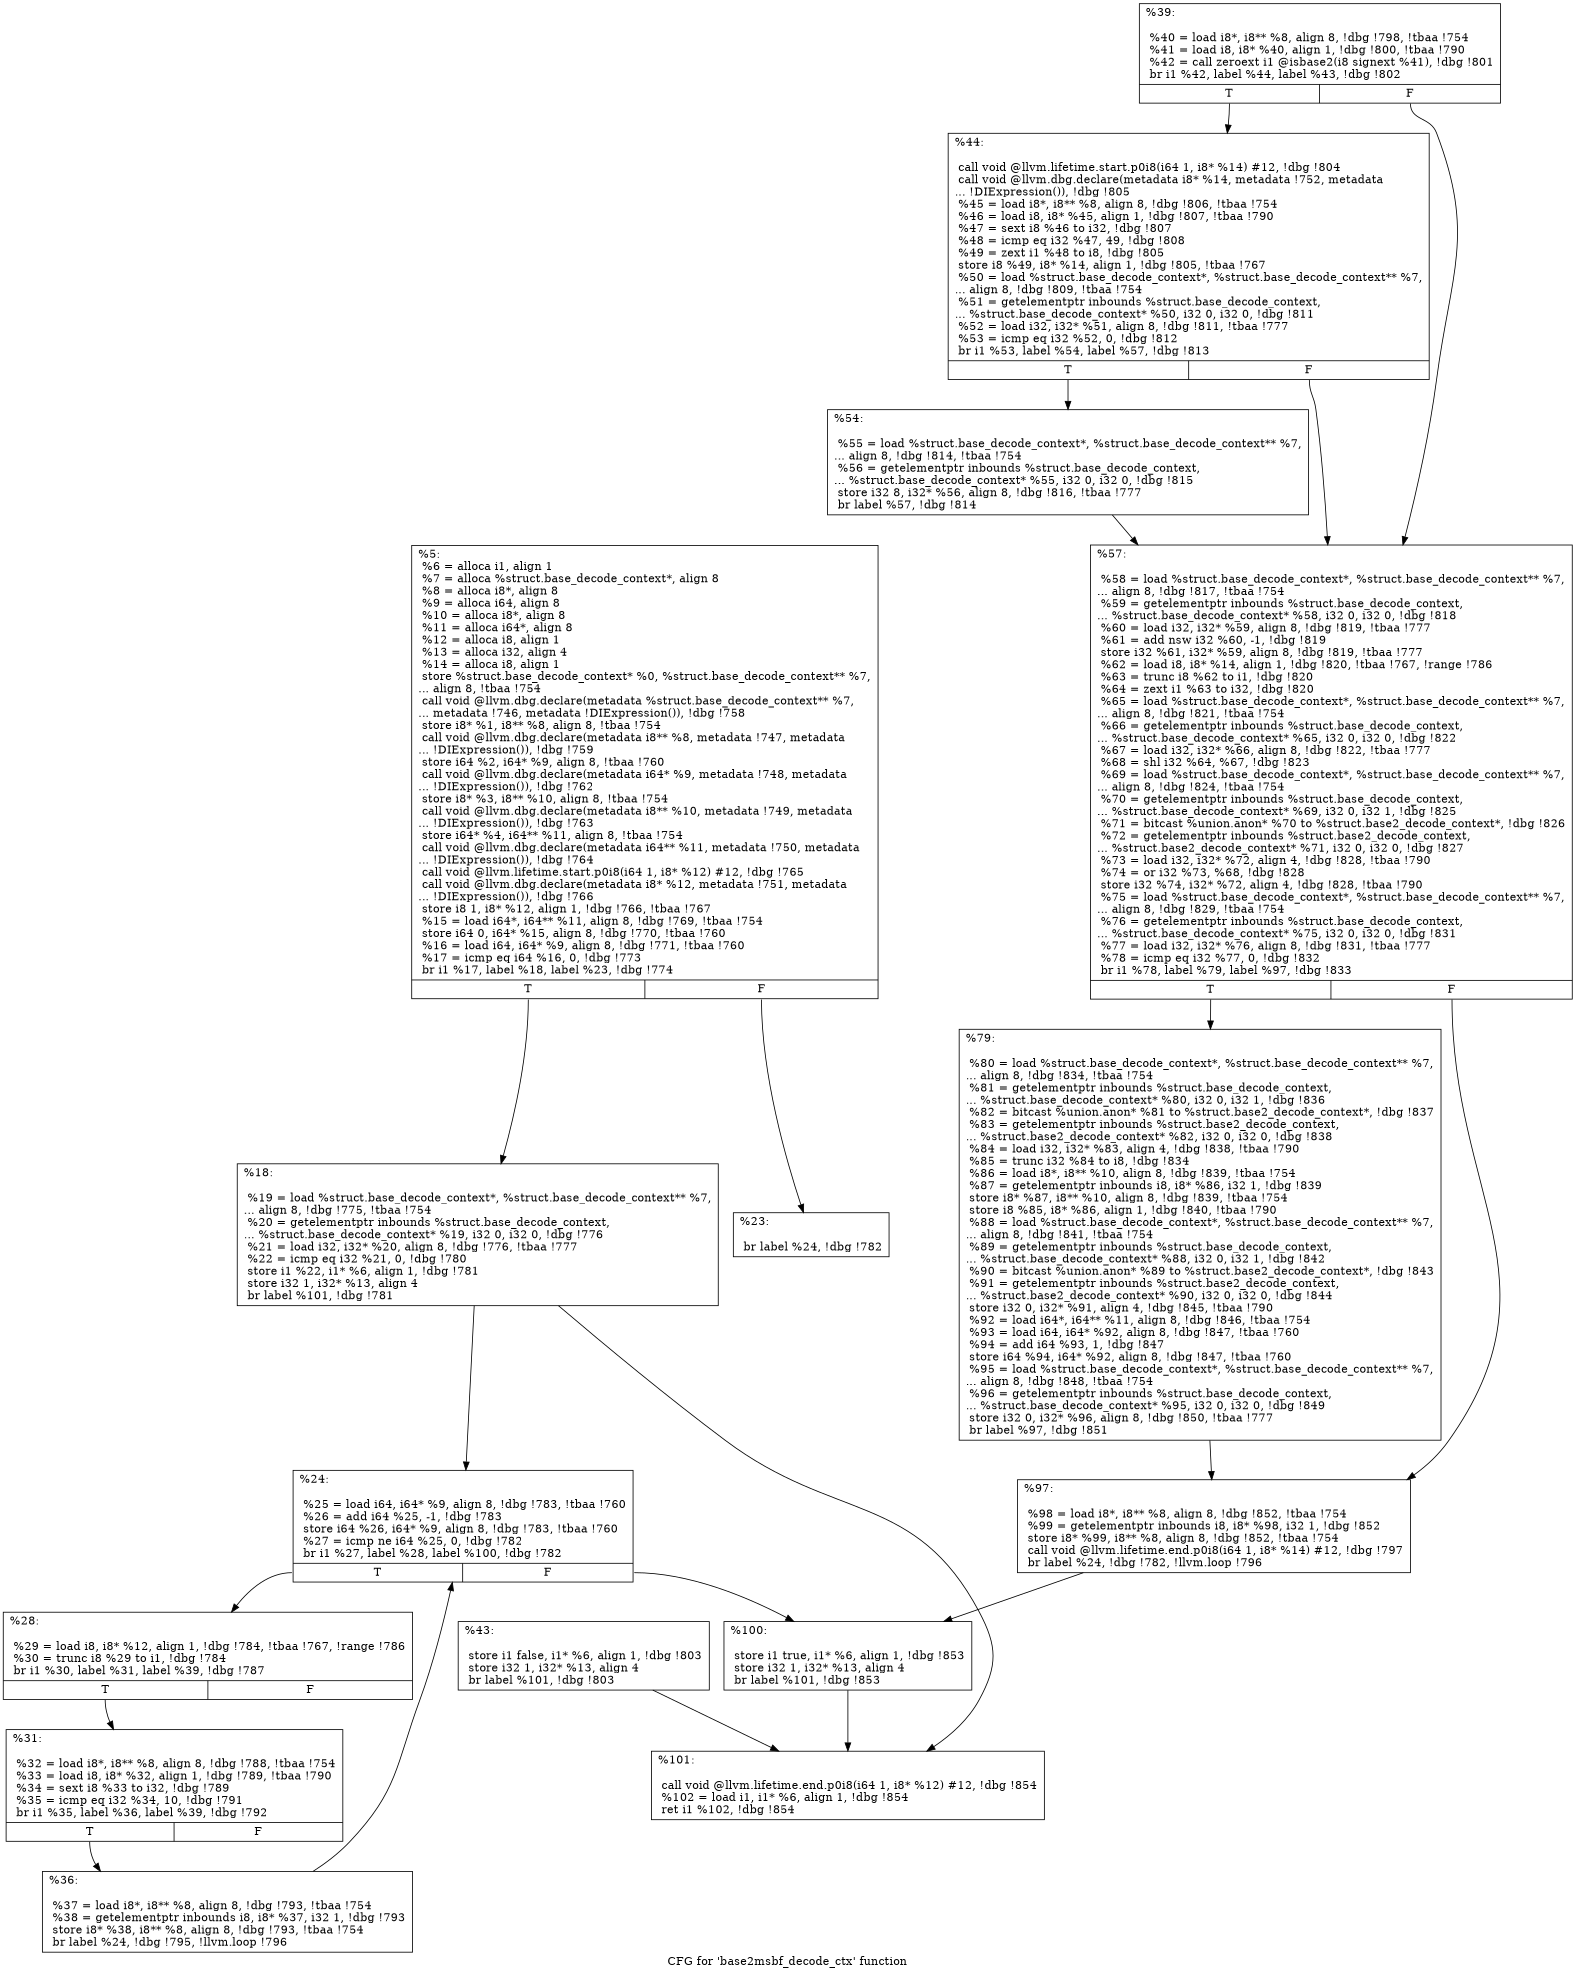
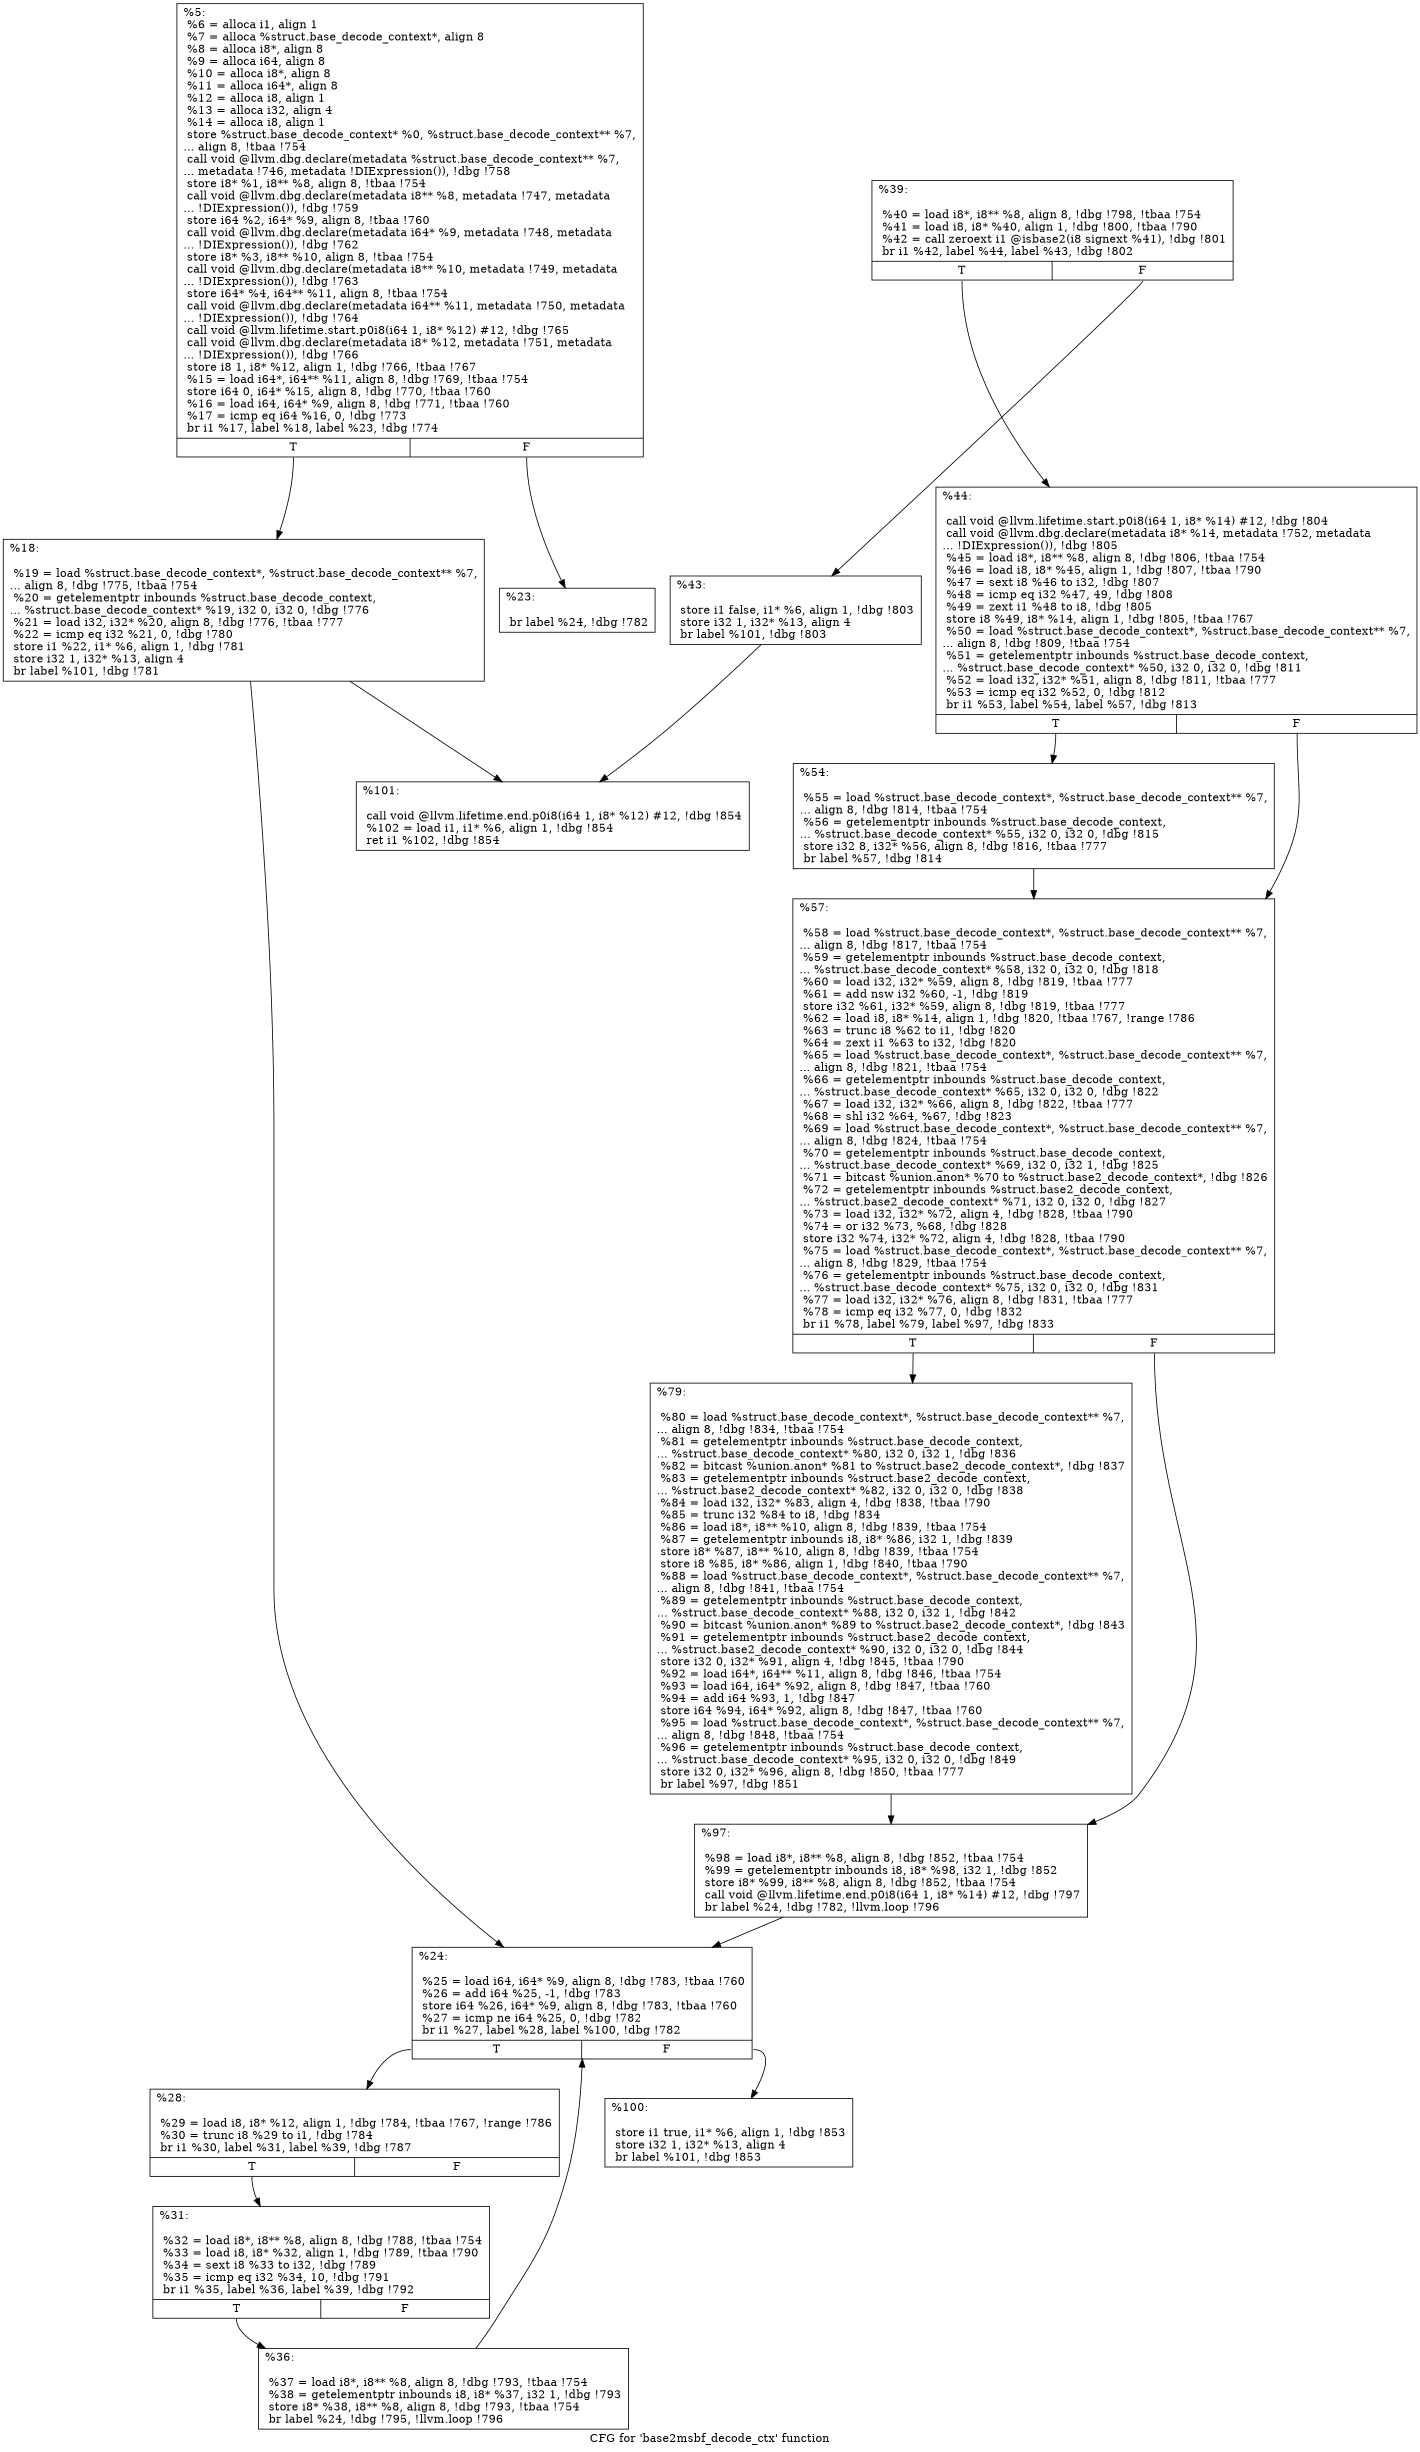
(1447, 315) -> (992, 427)
(1017, 1596) -> (752, 1931)
(848, 1716) -> none
